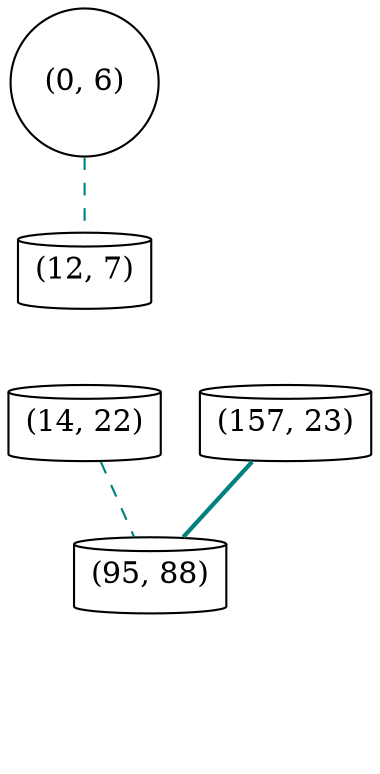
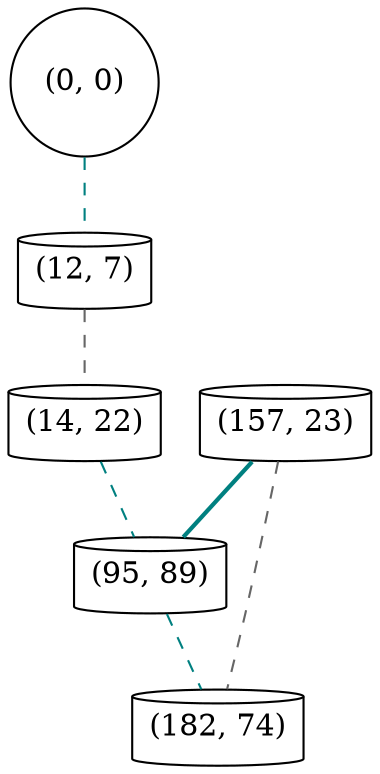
(85, 82) -> (85, 82)
none -> (85, 347)
(150, 575) -> (150, 575)
none -> (218, 728)
